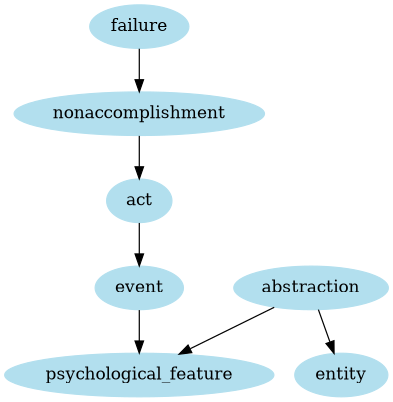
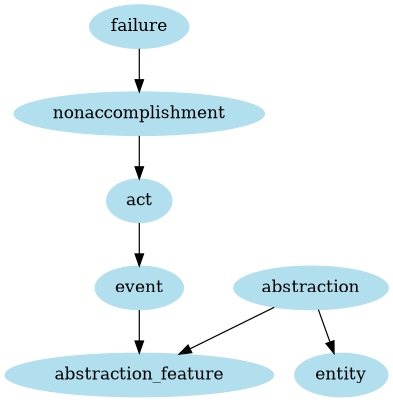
(139, 375) -> (139, 375)
